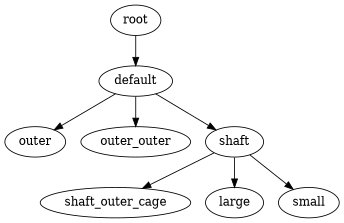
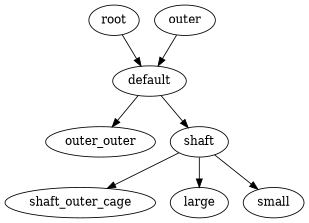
(88, 110) -> (170, 47)
